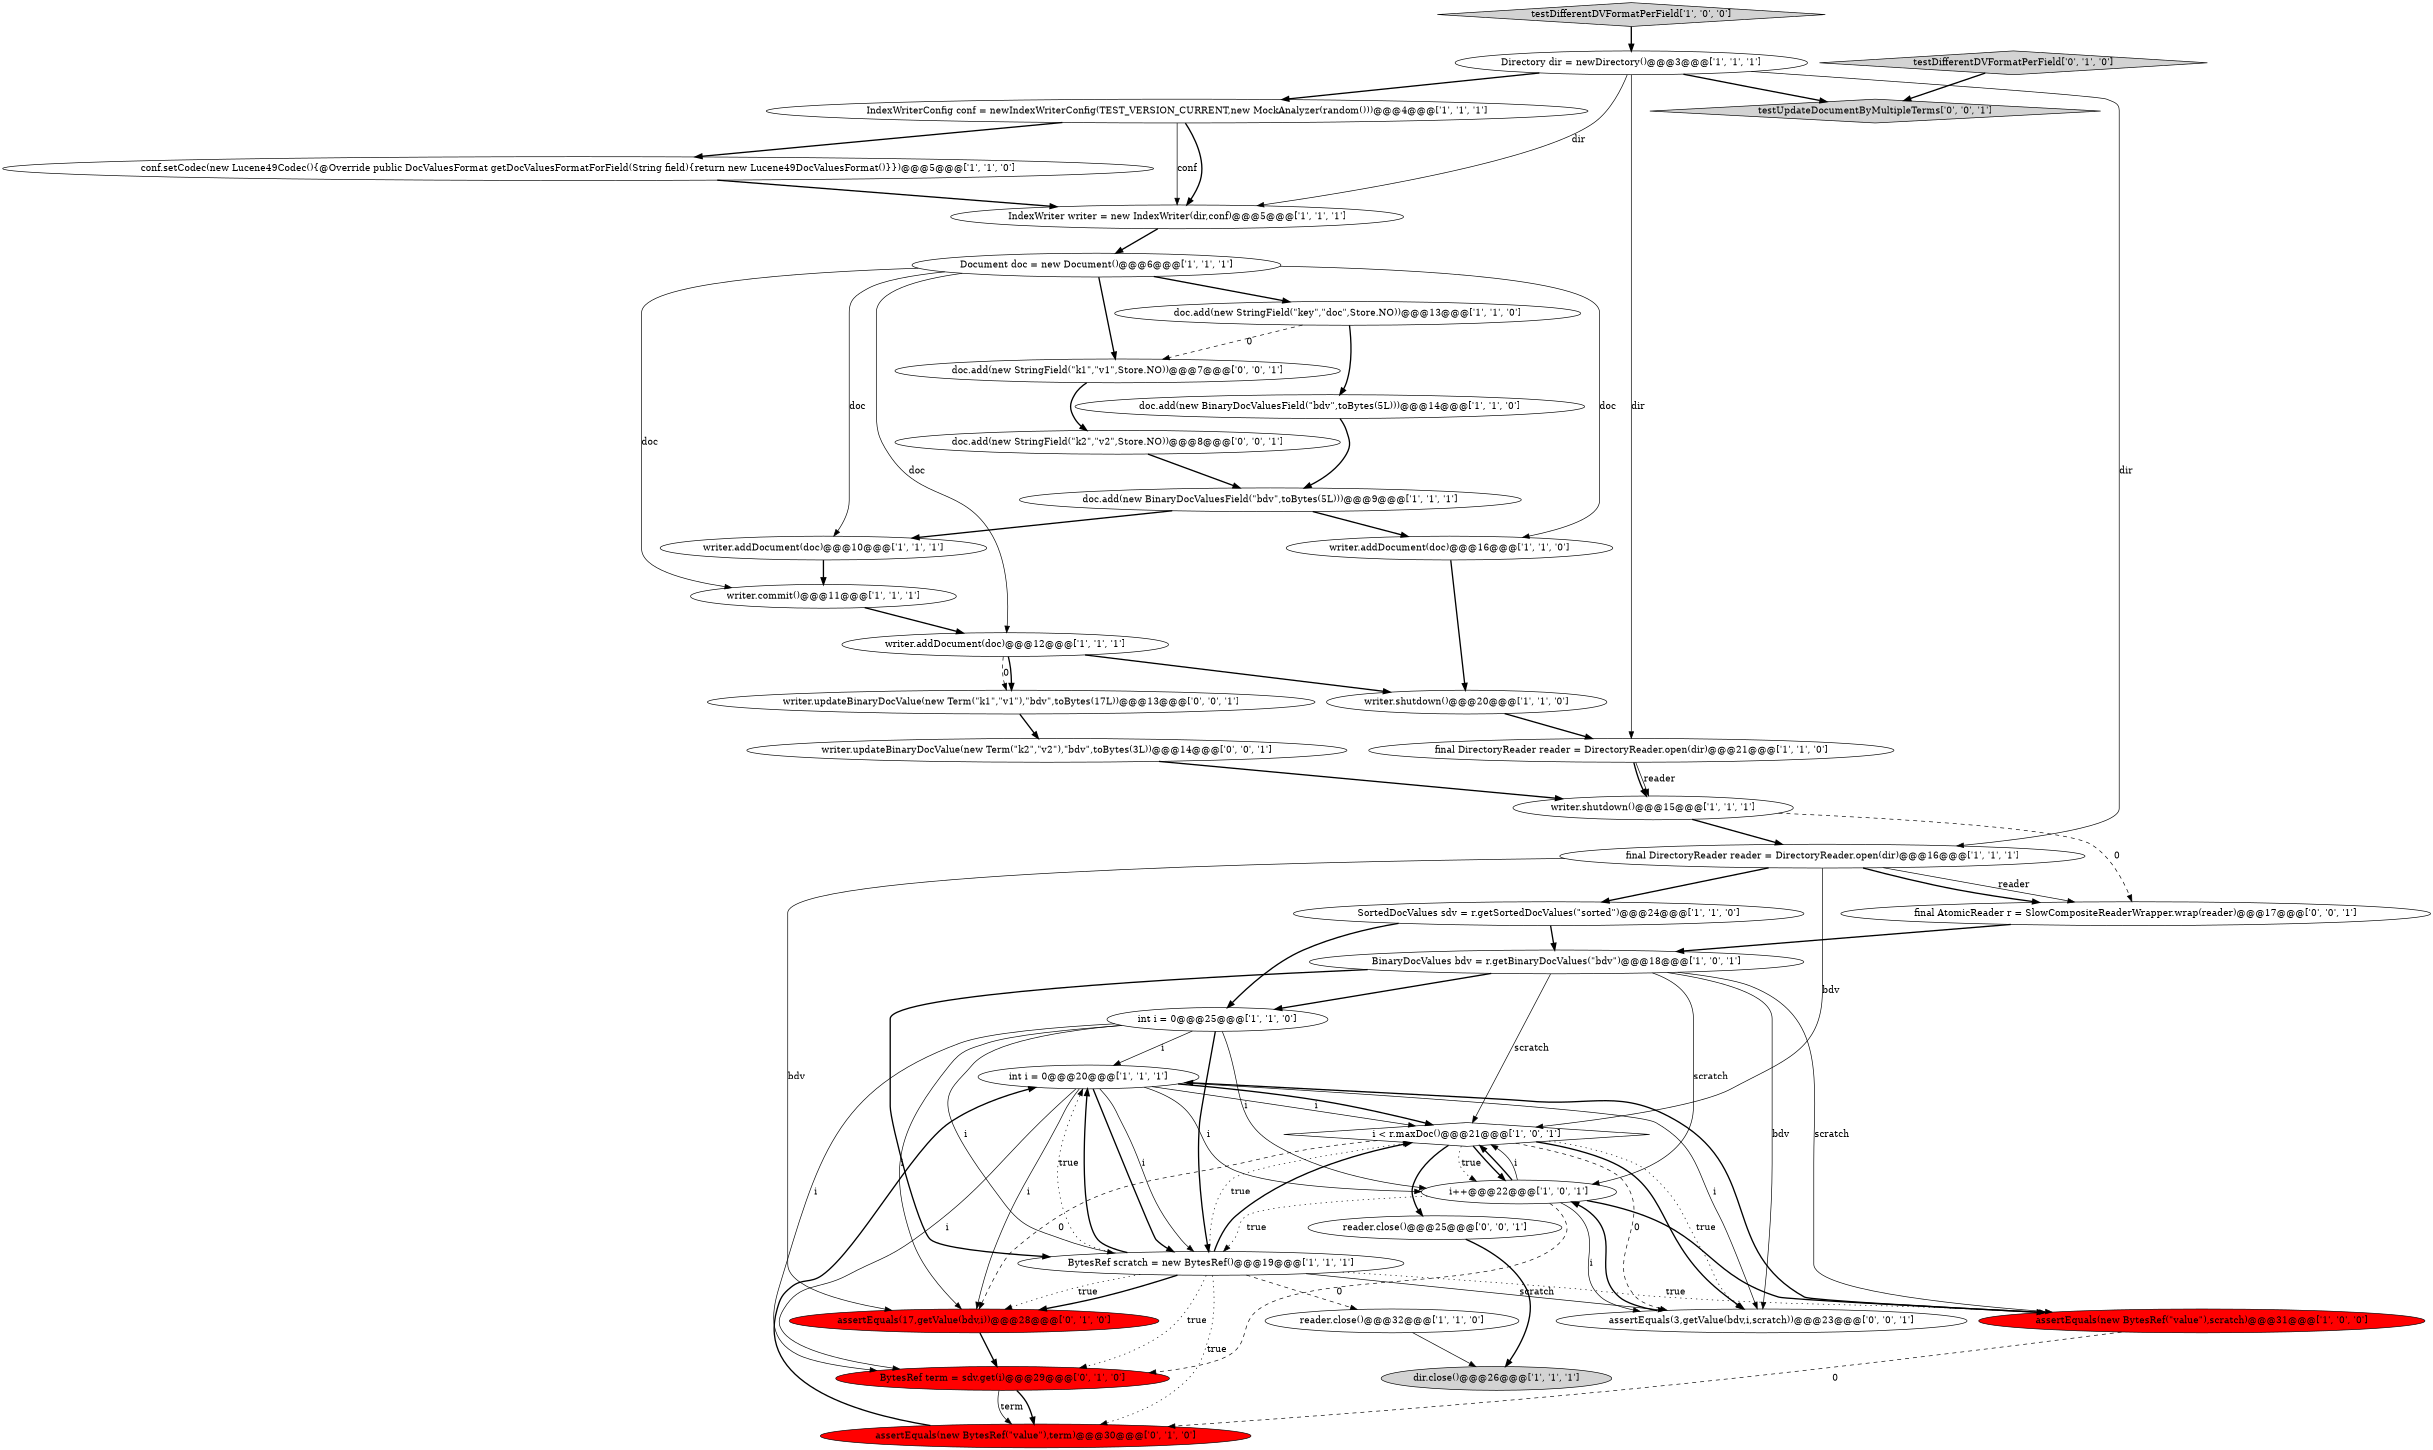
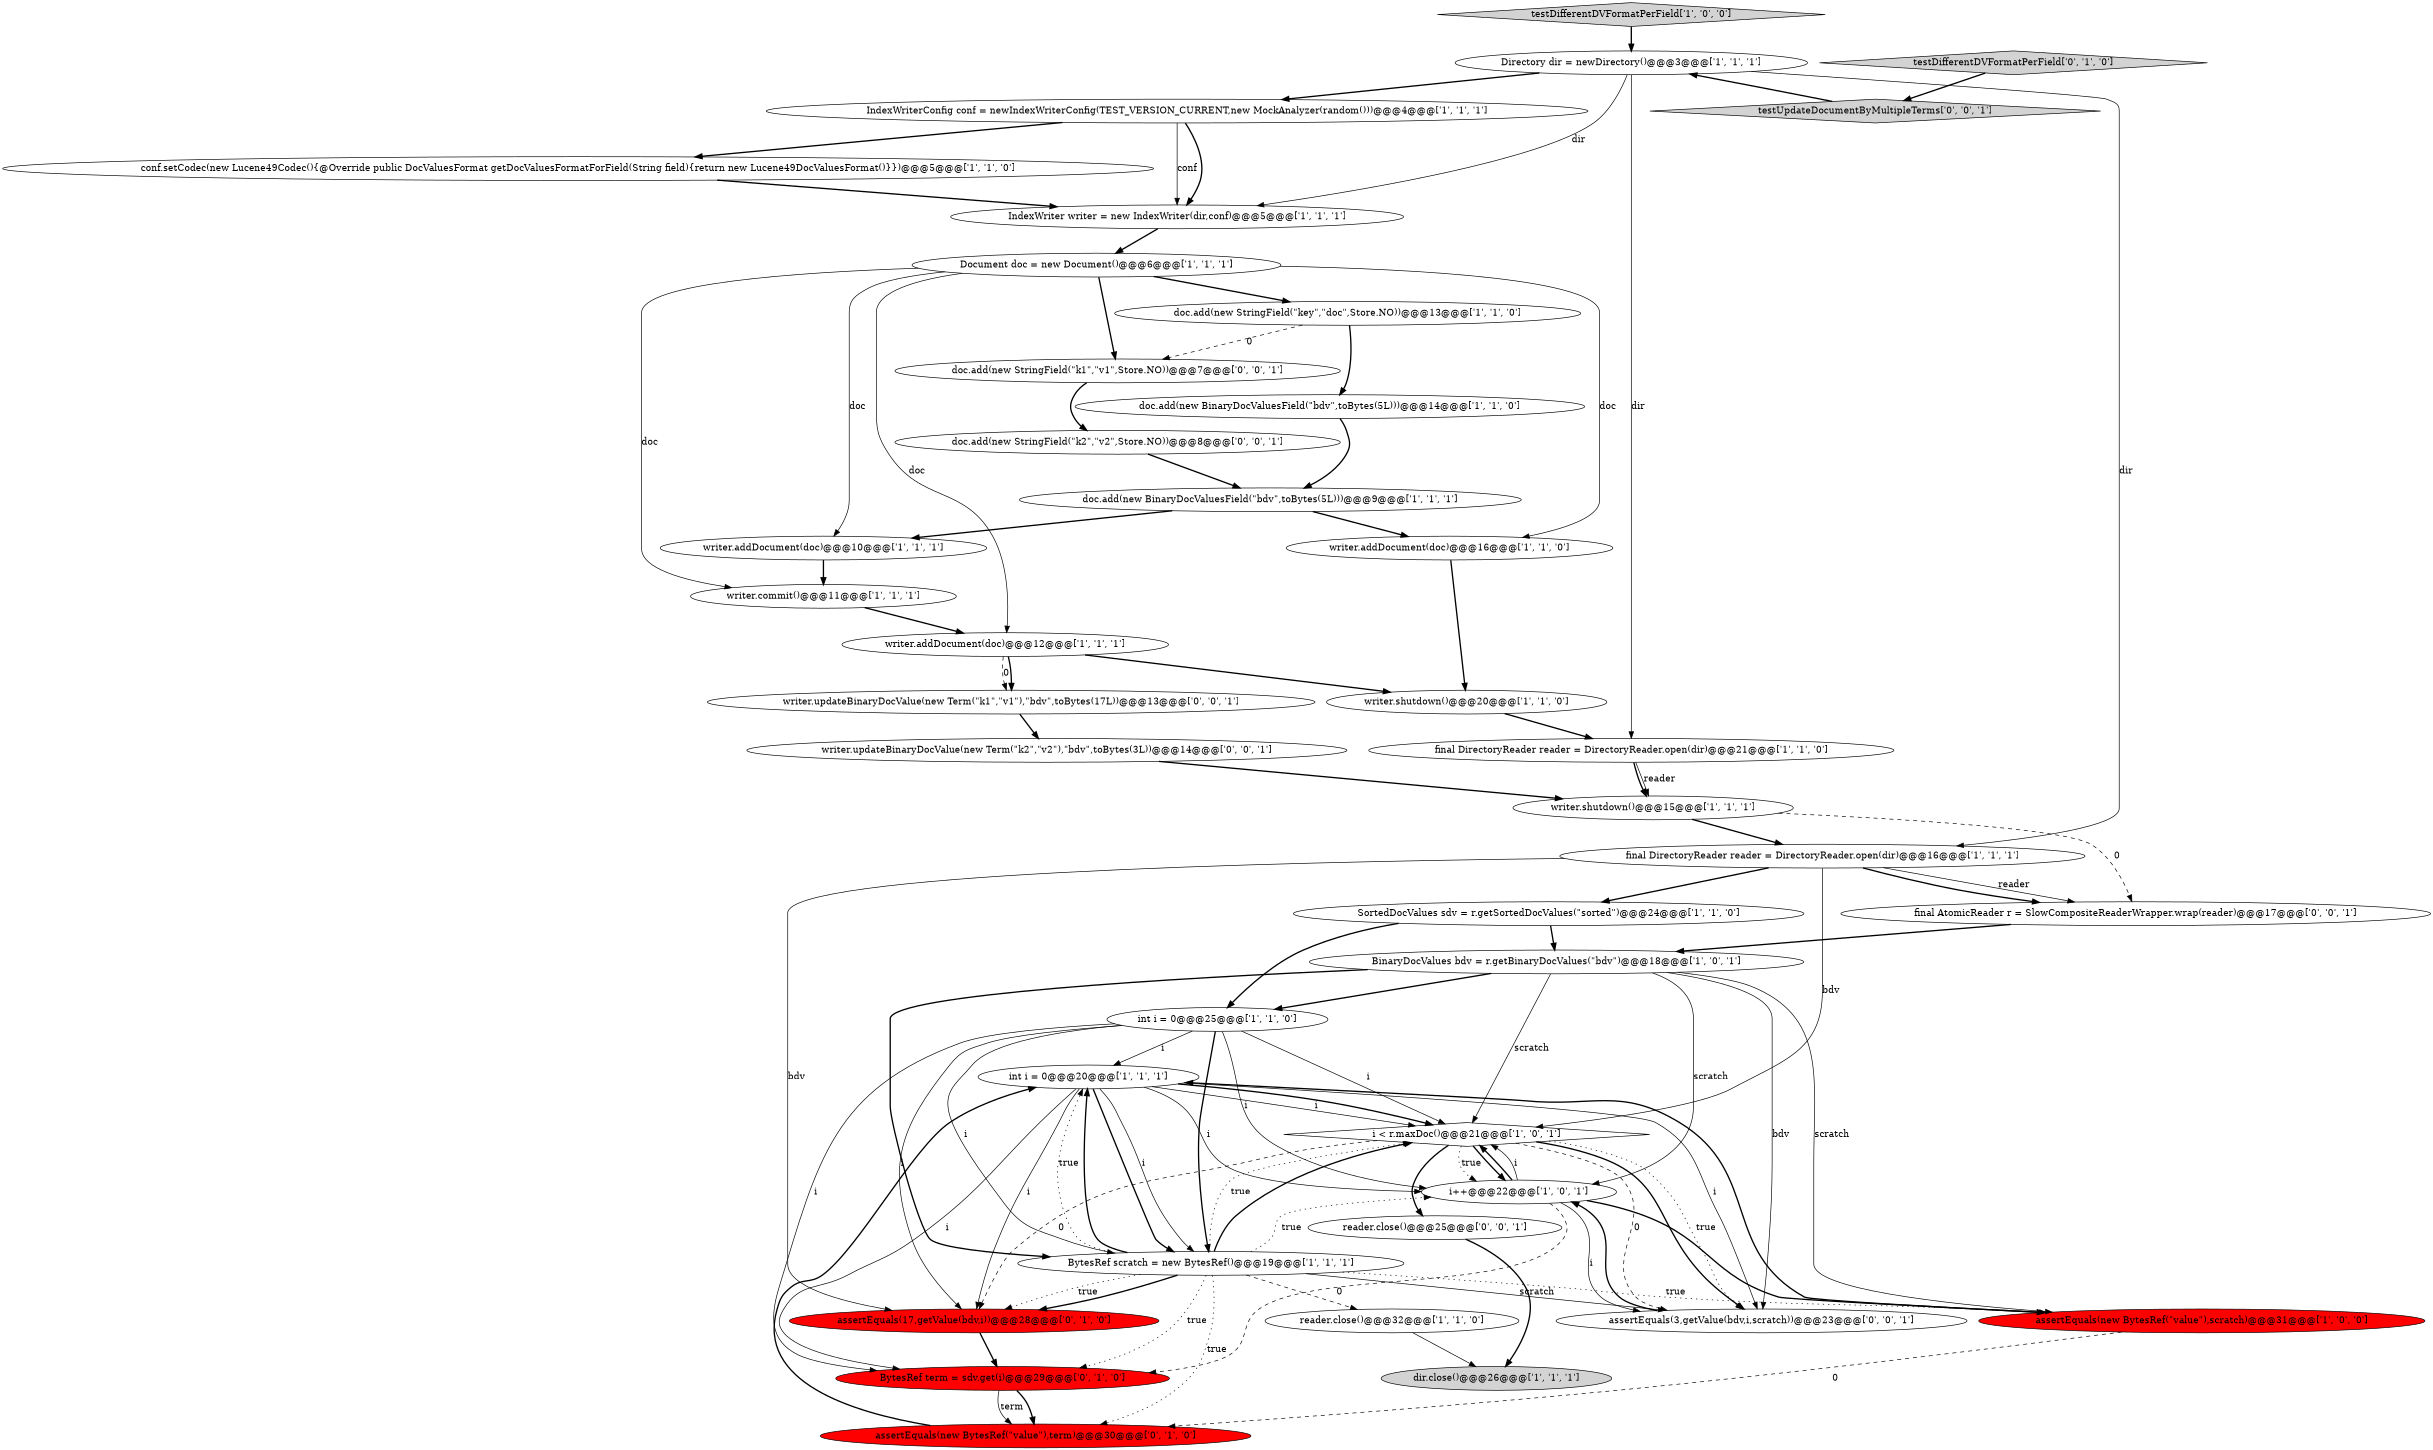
(1752, 87) -> (1764, 88)
none -> (1340, 1076)
(1318, 1203) -> (1327, 1206)
